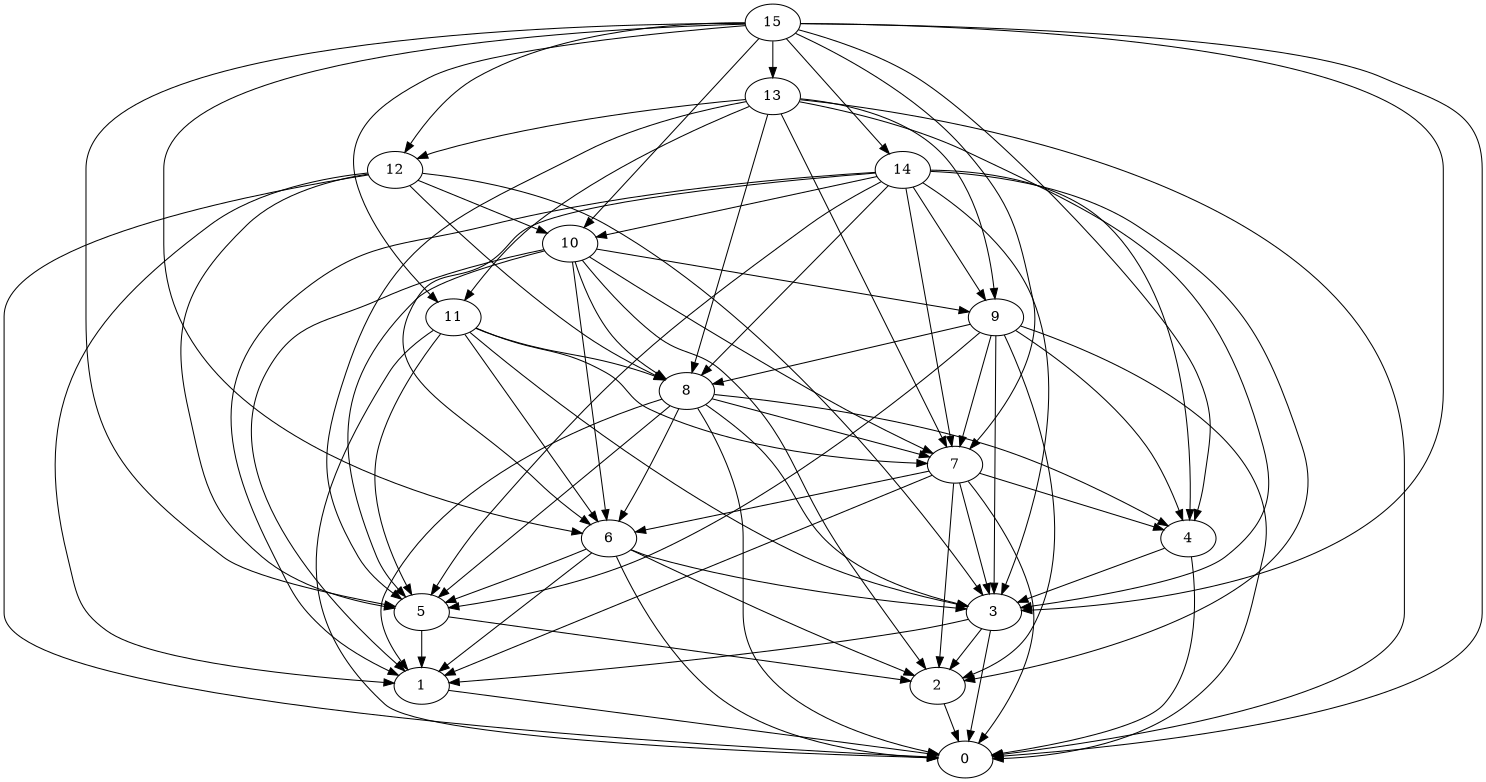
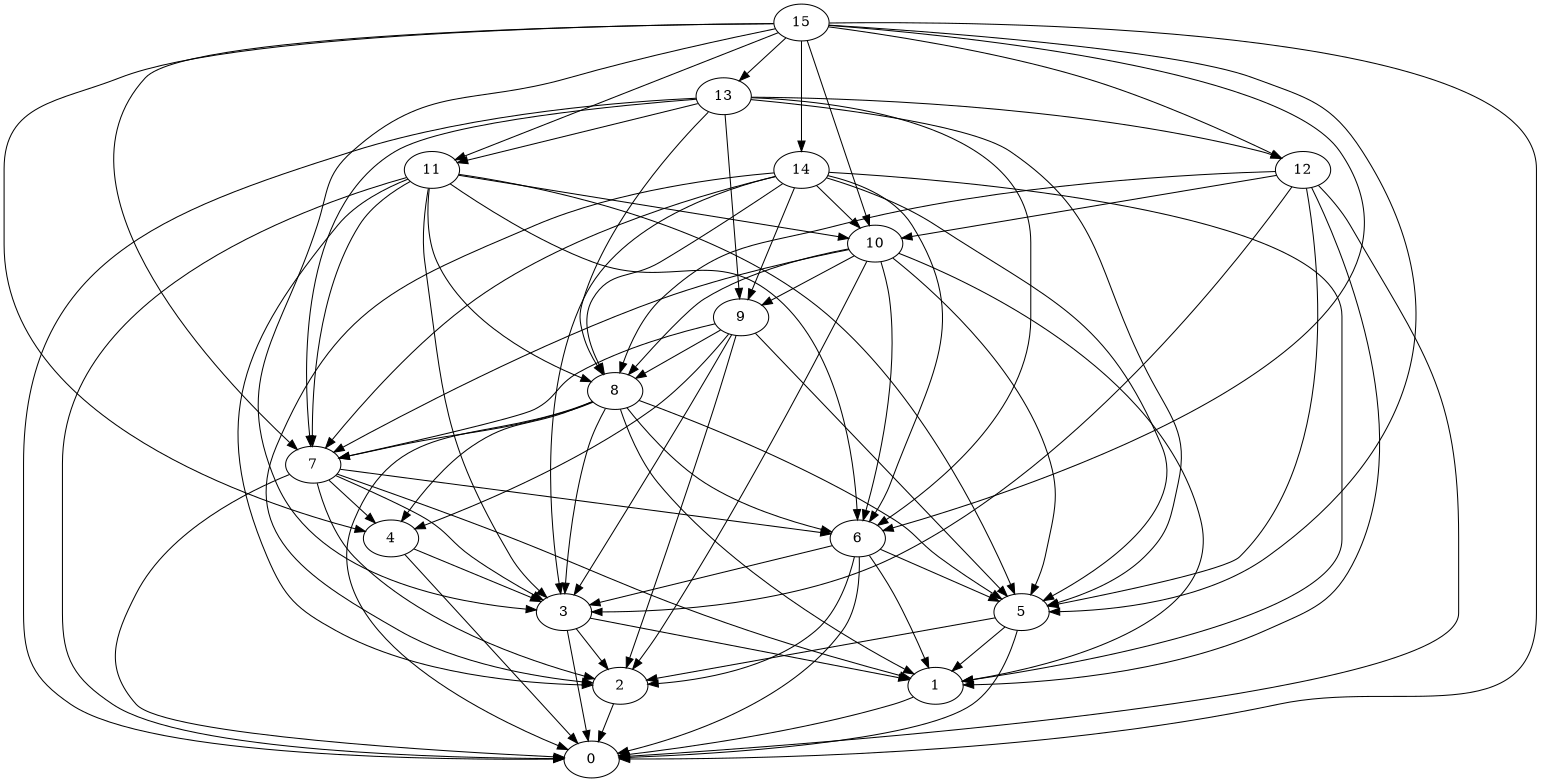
none -> (649, 206)
(1141, 271) -> none
(1207, 316) -> (1030, 237)
none -> (252, 515)
(1264, 539) -> (912, 727)
